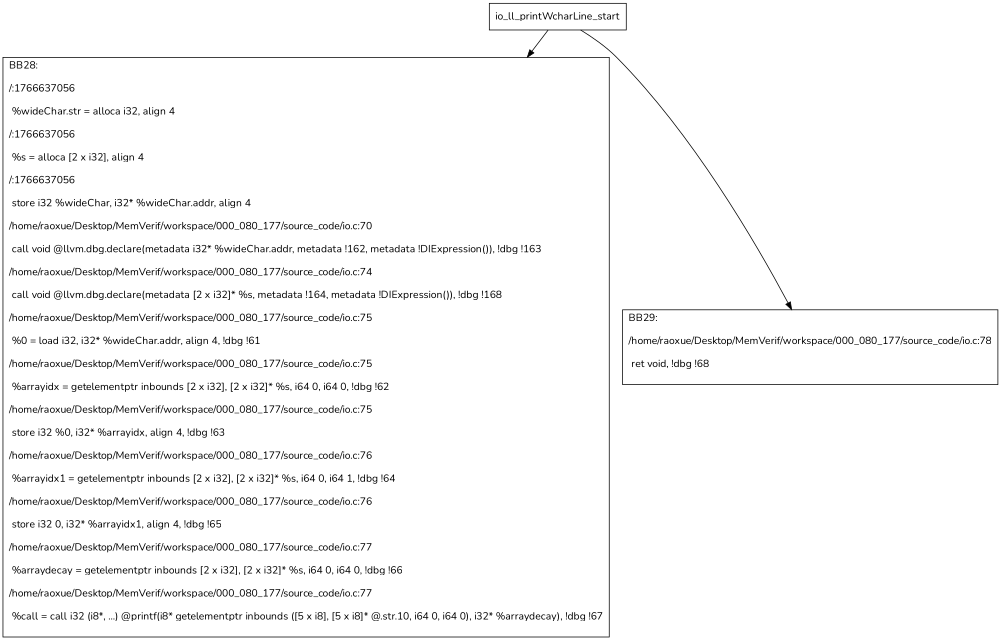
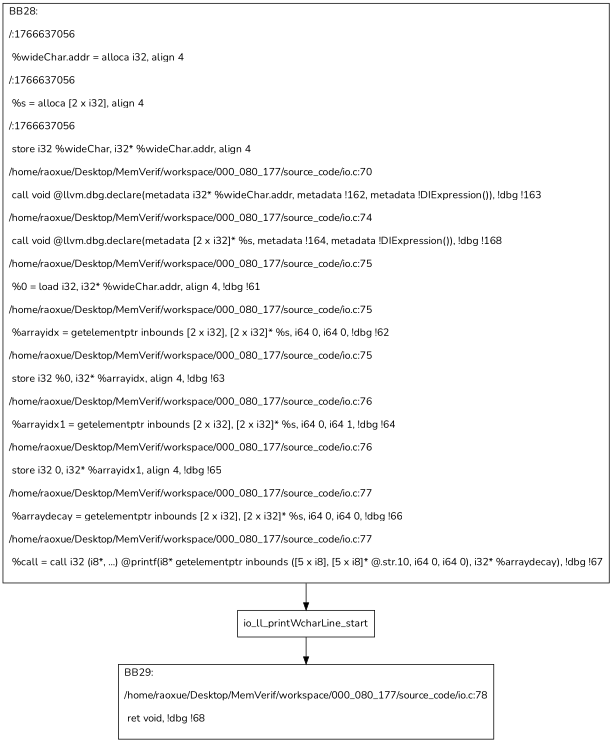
(540, 41) -> (306, 593)
(92, 111) -> (97, 57)
